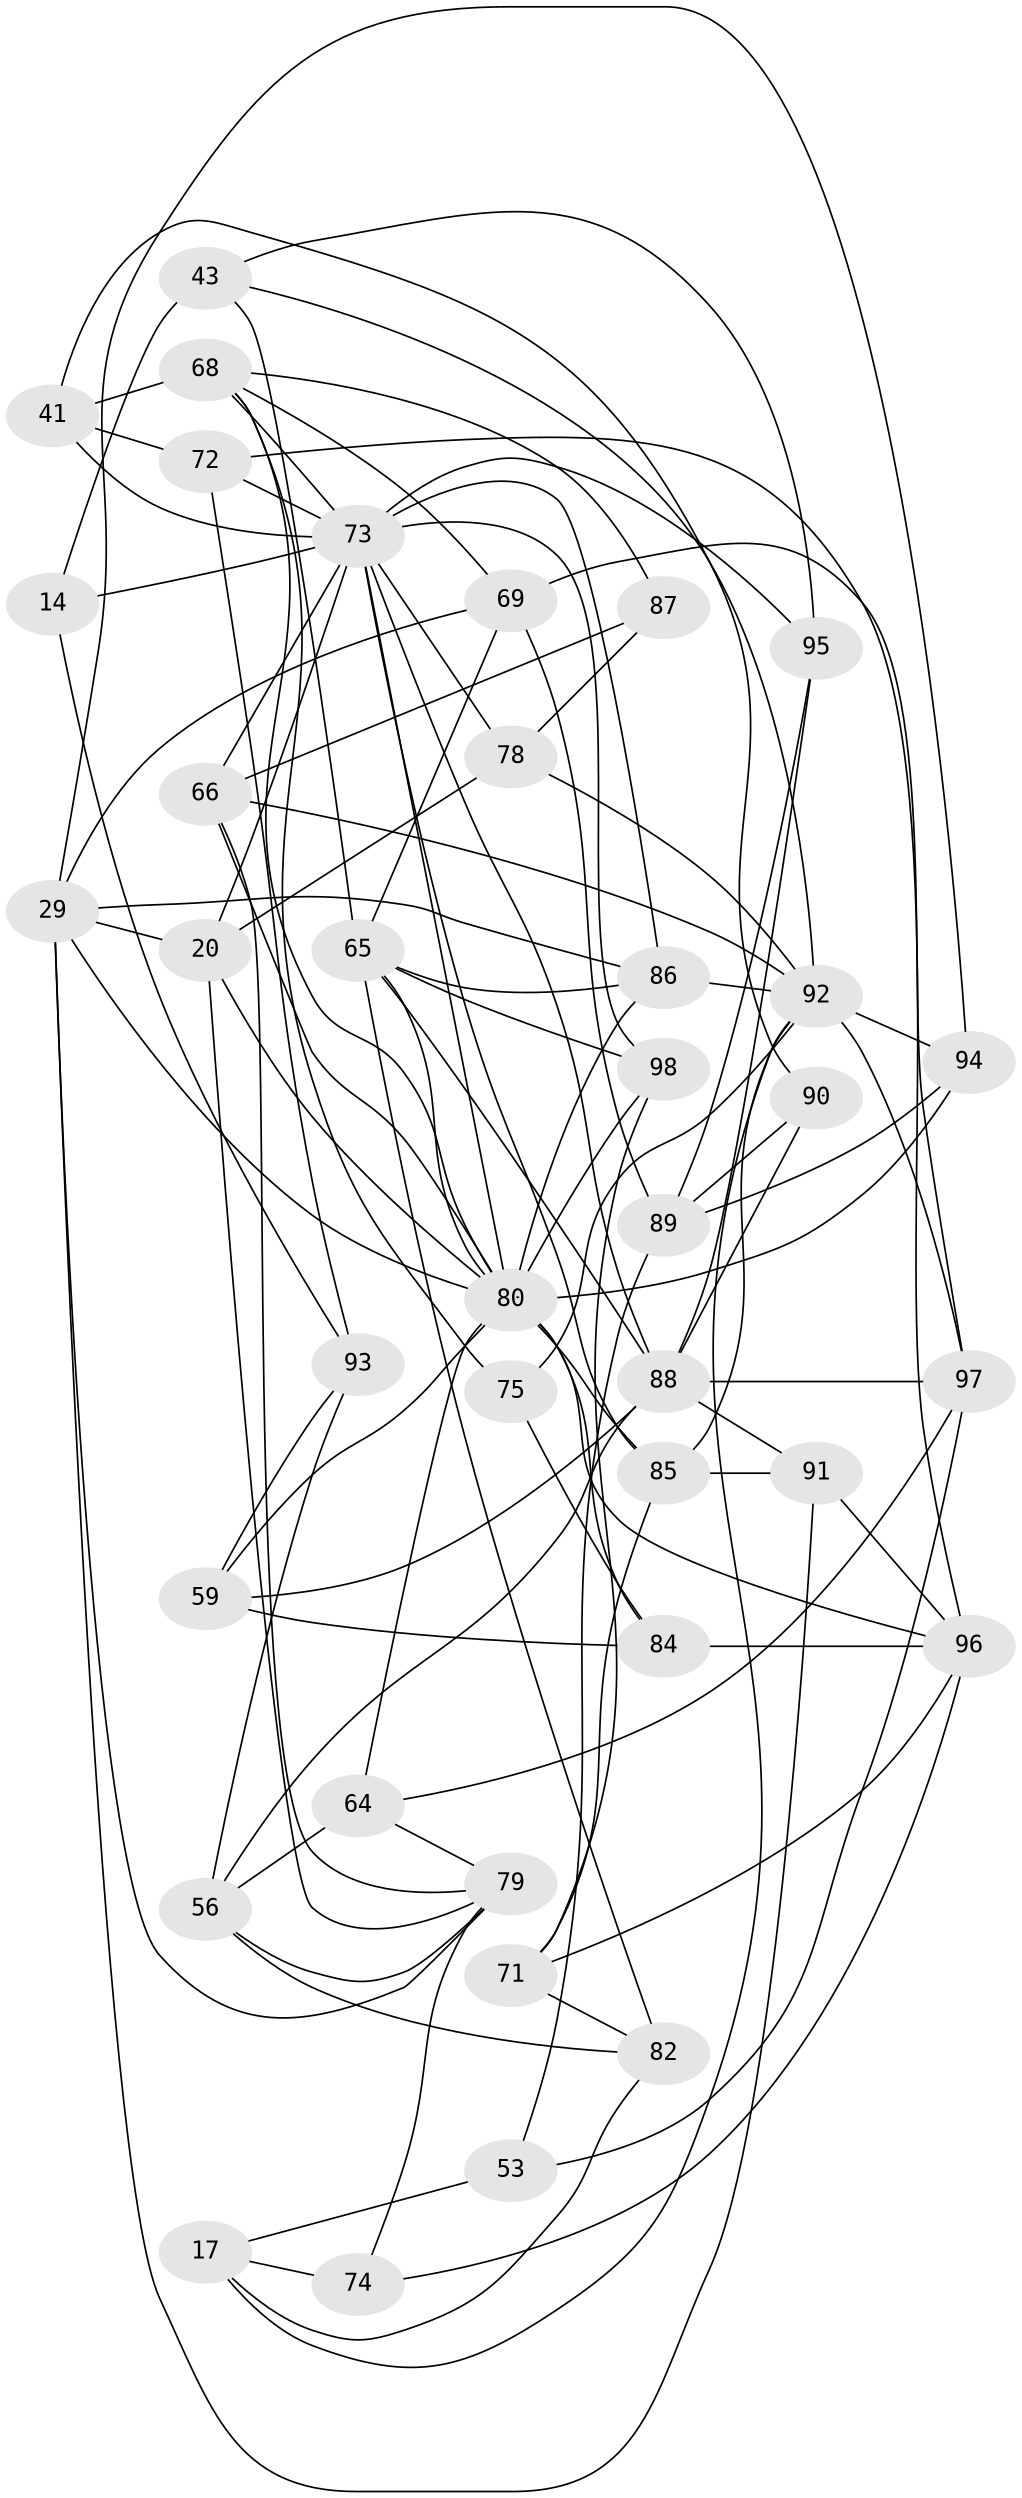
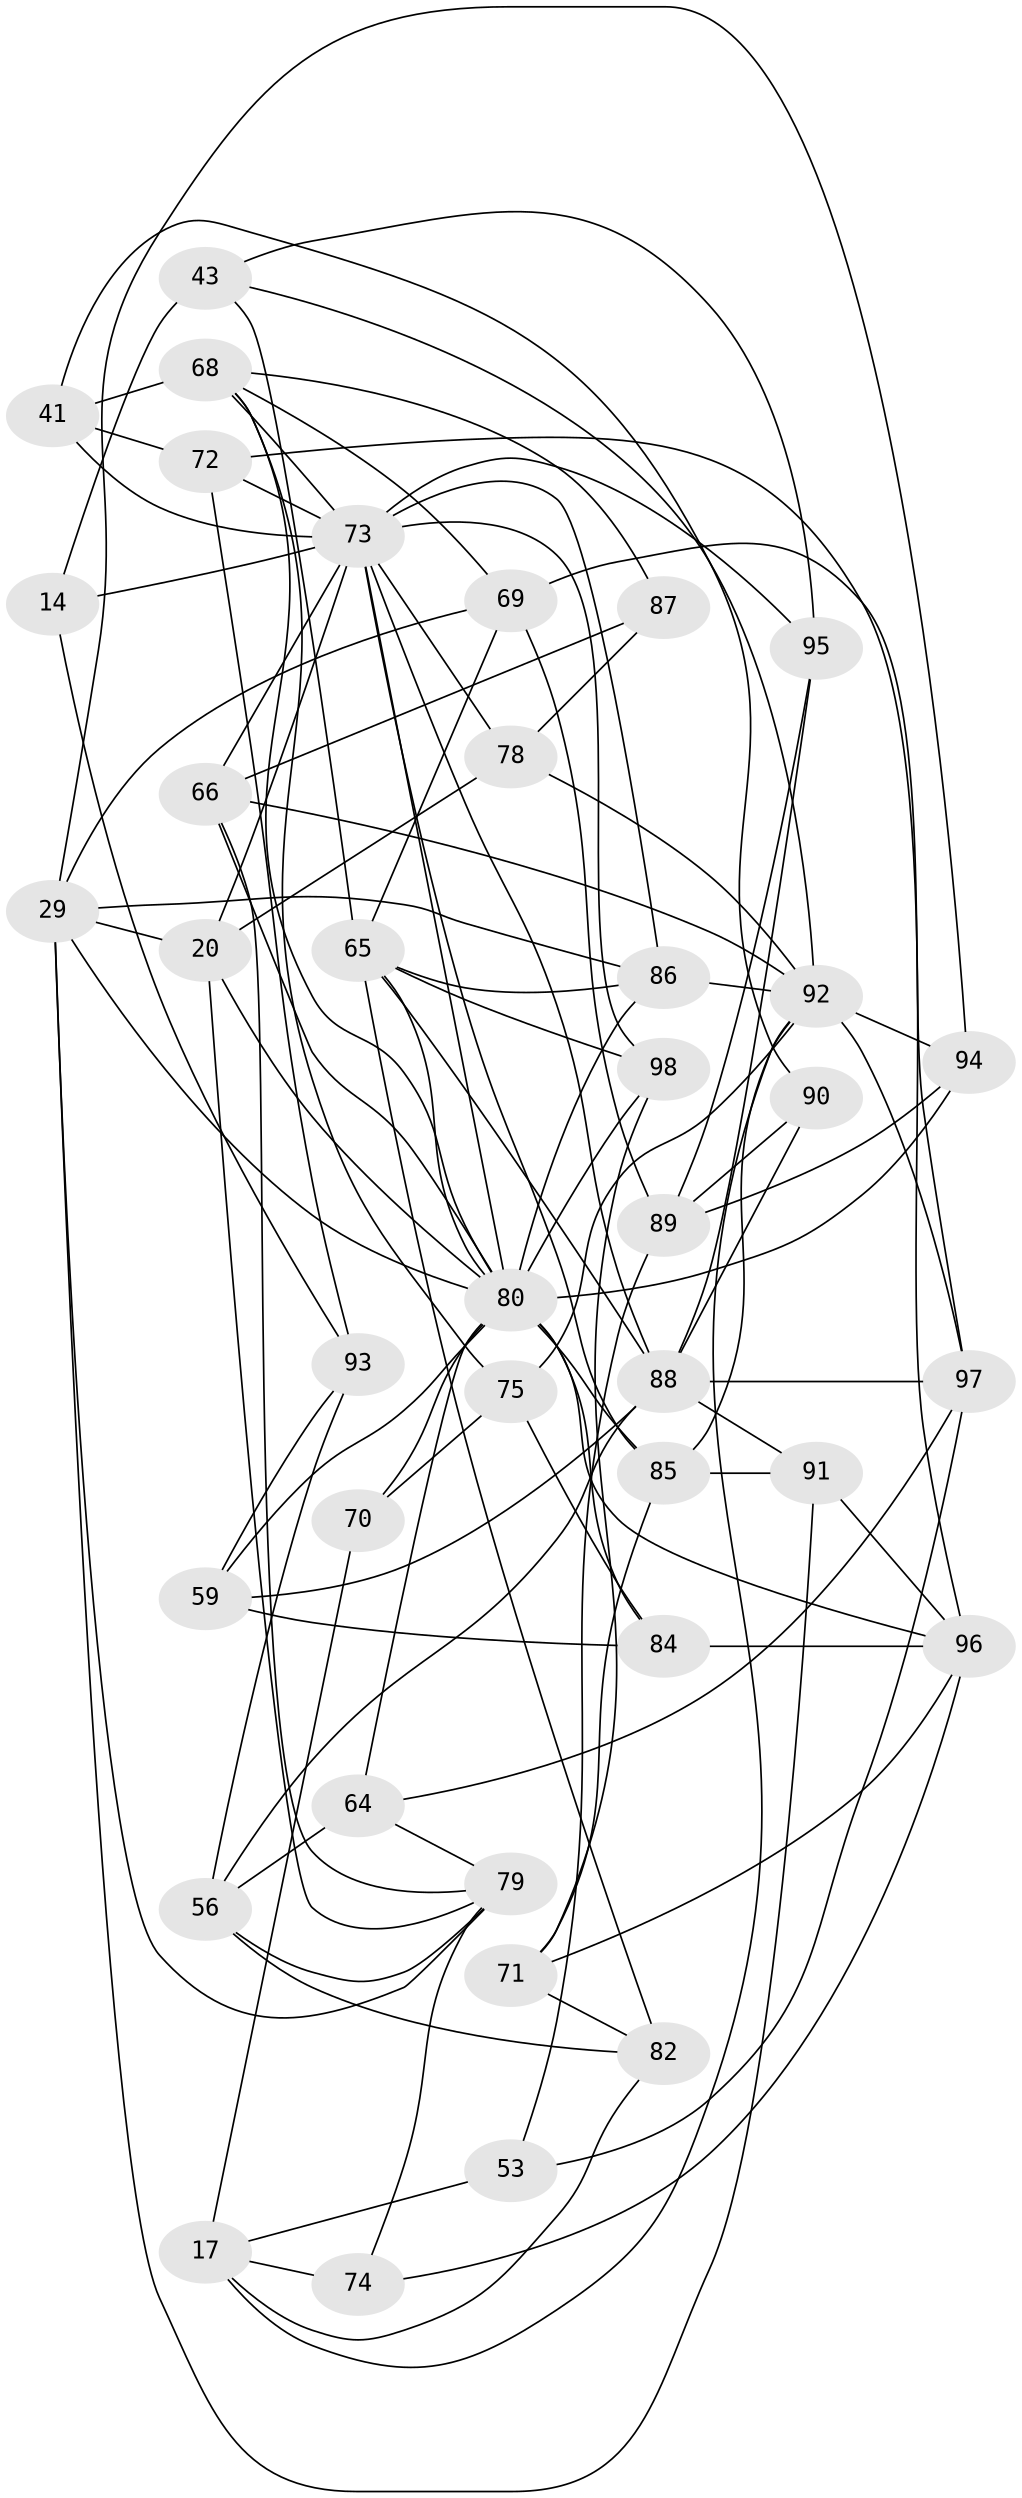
none -> (358, 1521)
